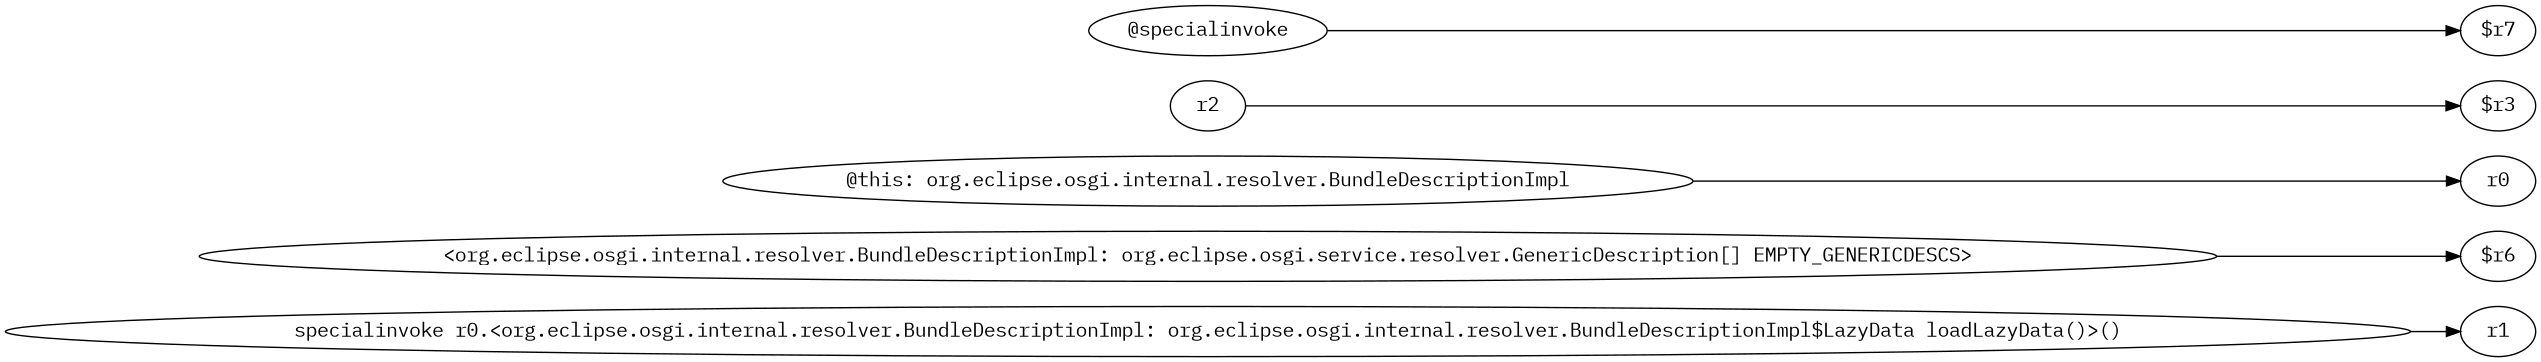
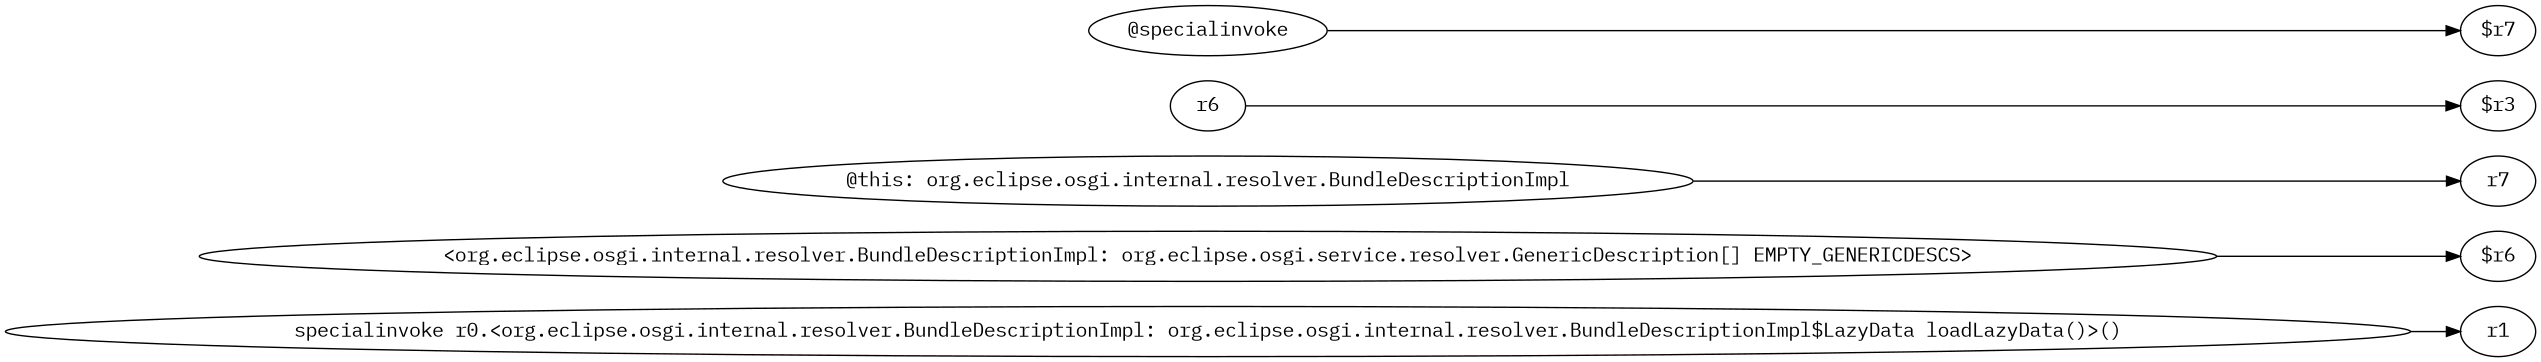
(1208, 106) -> (1208, 106)
(2498, 181) -> (2498, 181)
